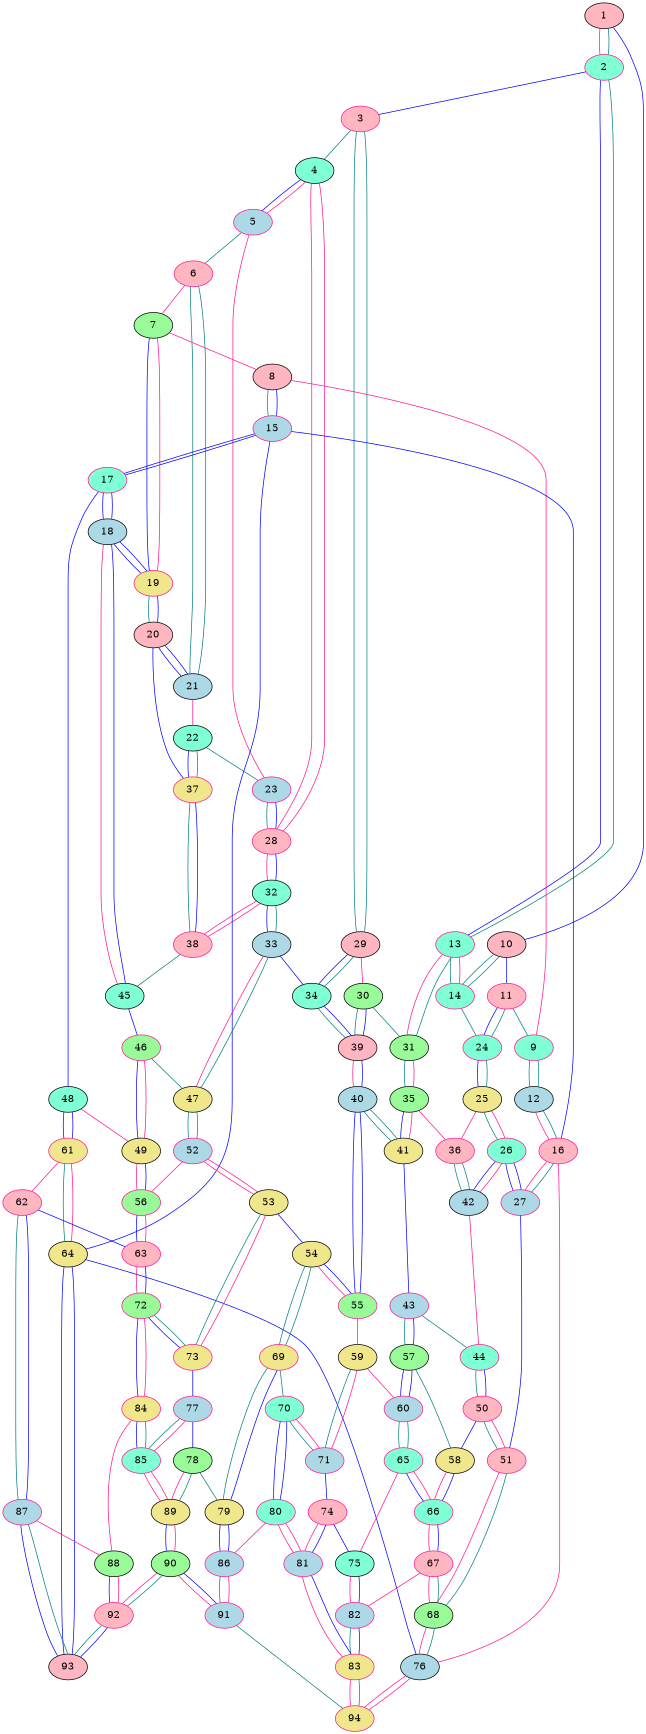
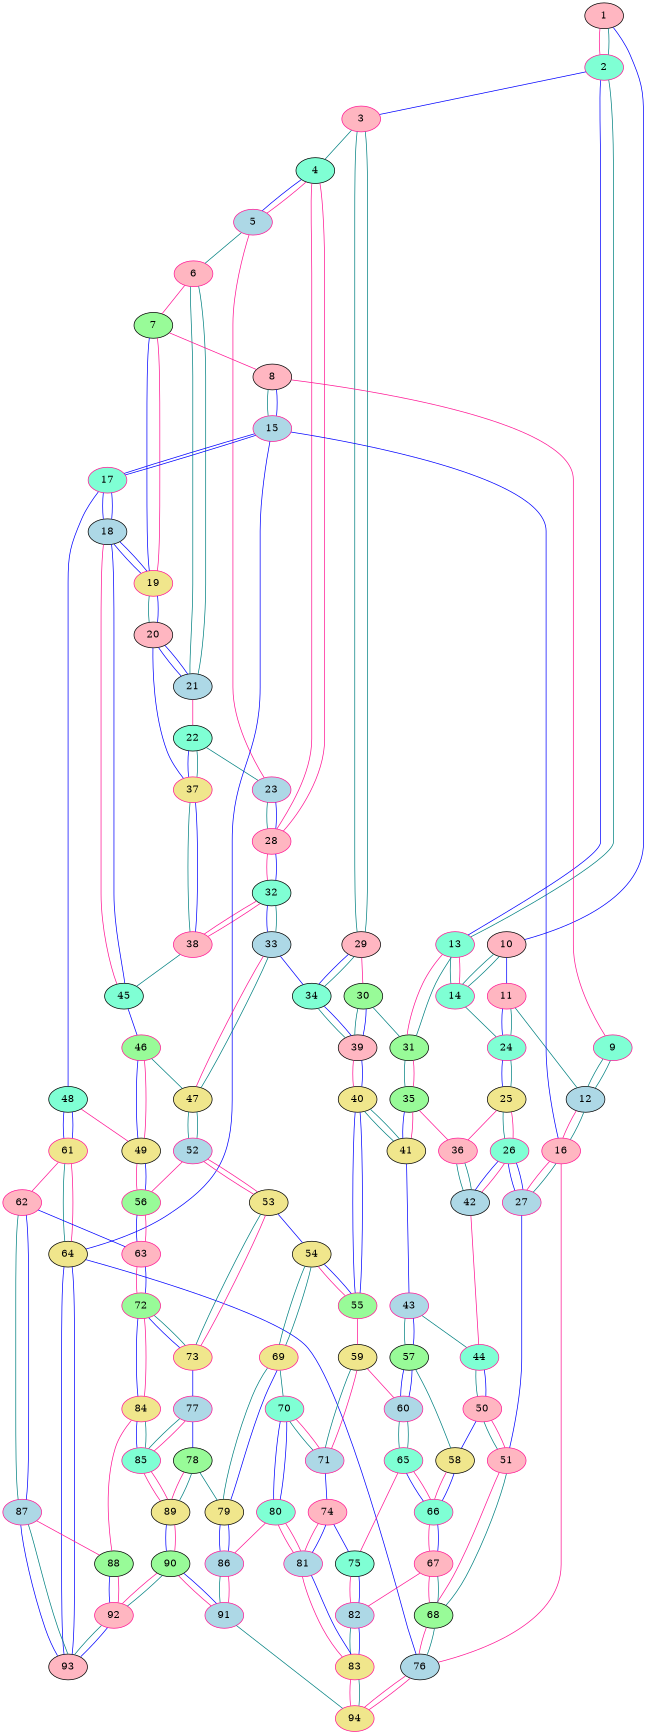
(520, 1022) -> (541, 1042)
(358, 1099) -> (358, 1099)
